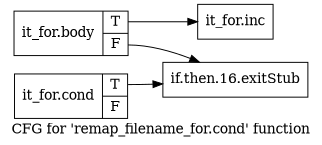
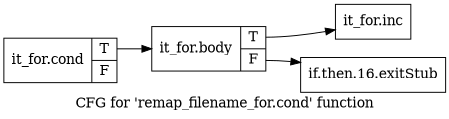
(140, 84) -> (129, 49)
